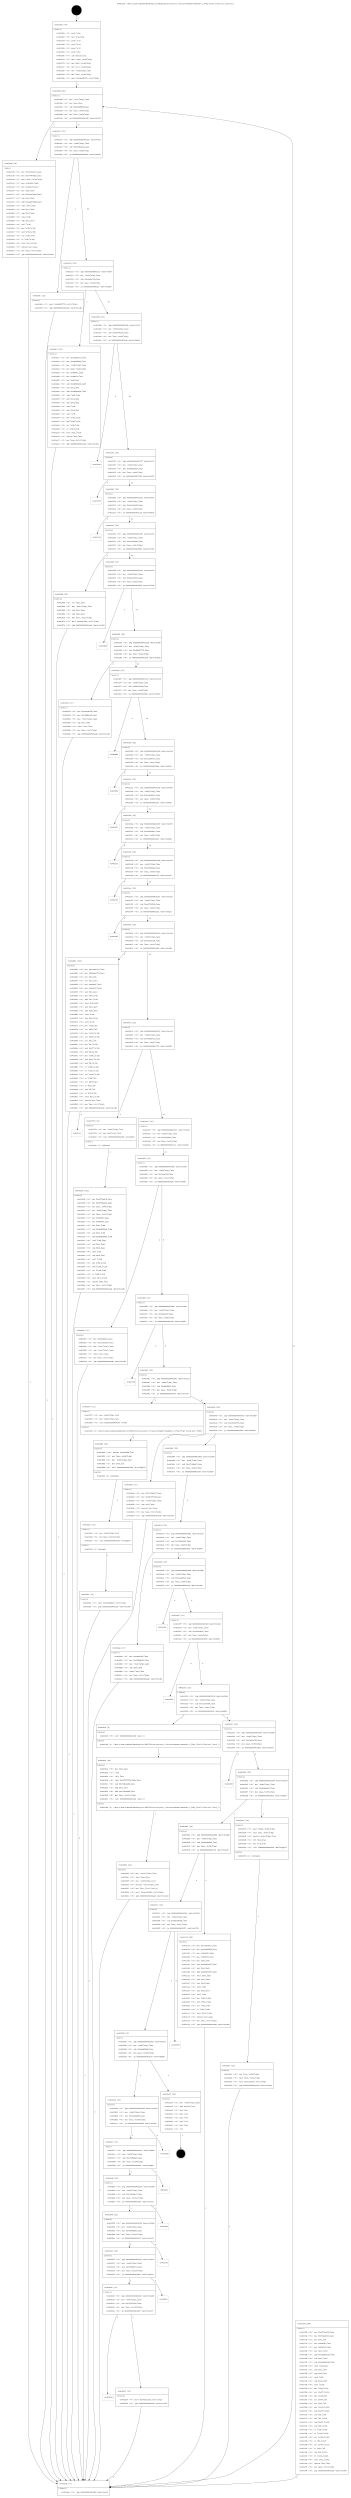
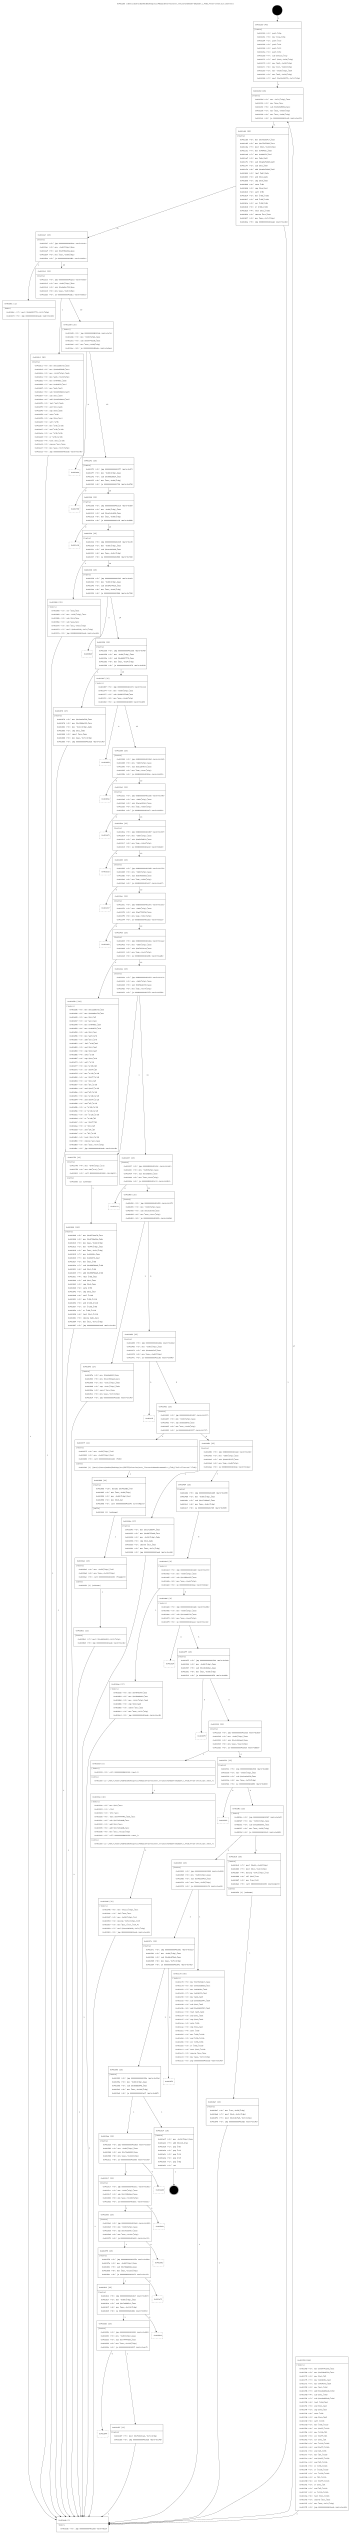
(77, 124) -> (162, 212)
(79, 1120) -> (120, 1193)
